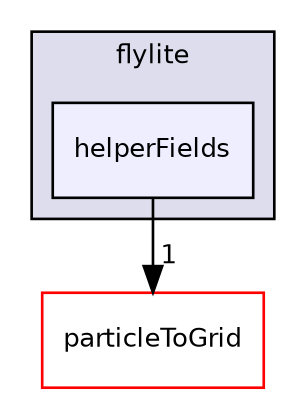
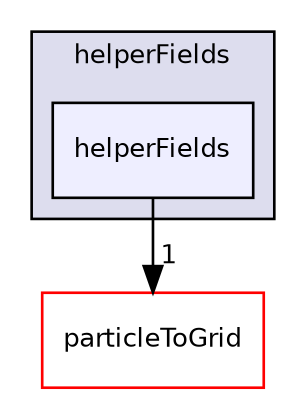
(153, 57) -> (153, 57)
